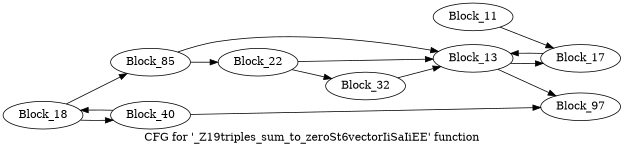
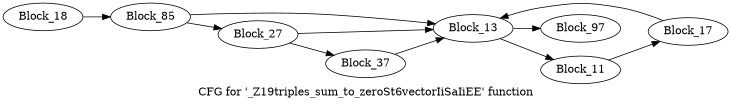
(258, 62) -> (258, 35)
(523, 64) -> (523, 48)
(366, 86) -> (366, 64)
(151, 115) -> none
